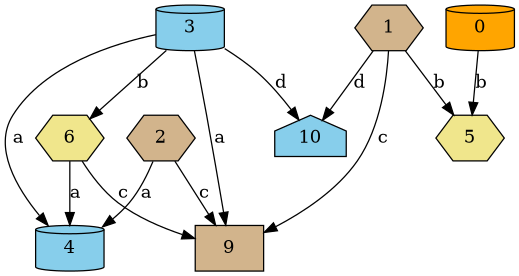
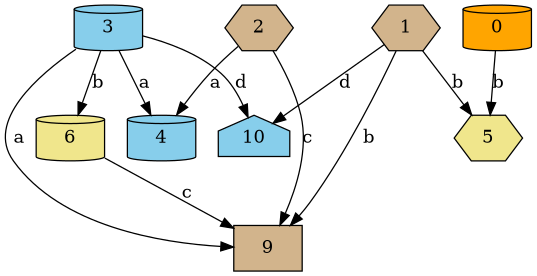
(70, 138) -> (70, 138)
(383, 138) -> (369, 138)
(70, 187) -> none
